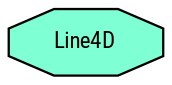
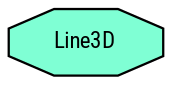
(86, 42) -> (86, 42)
